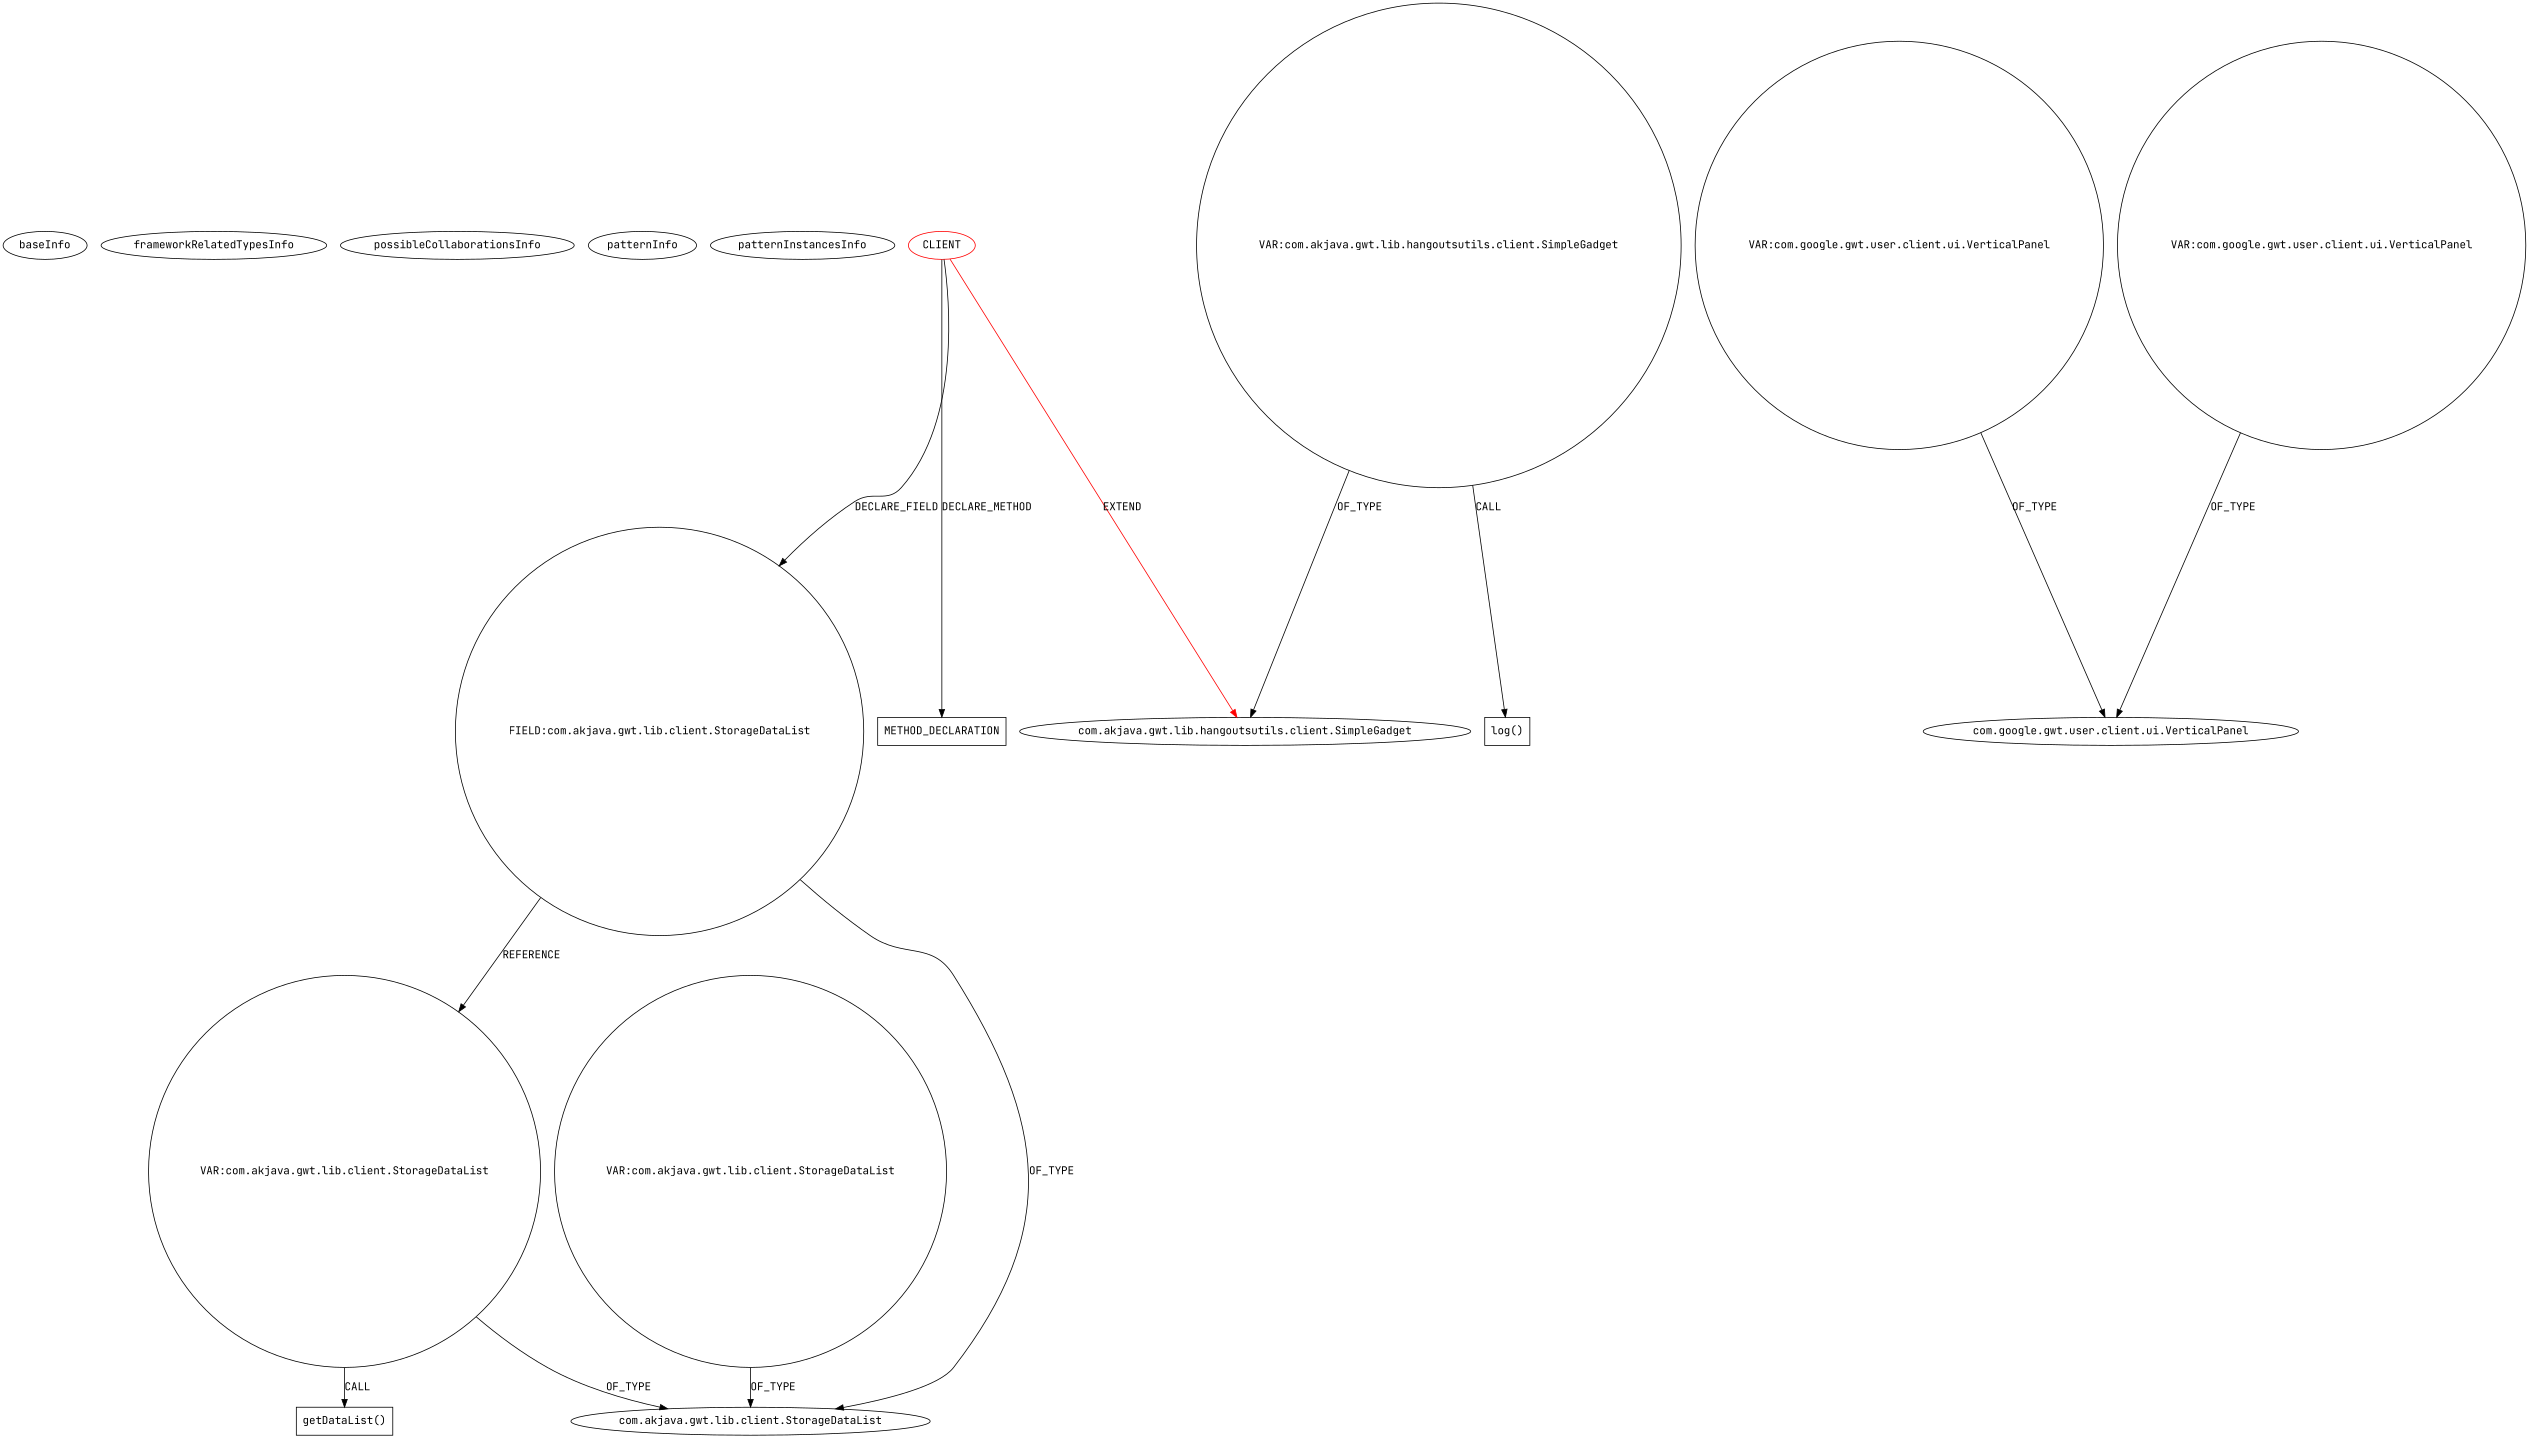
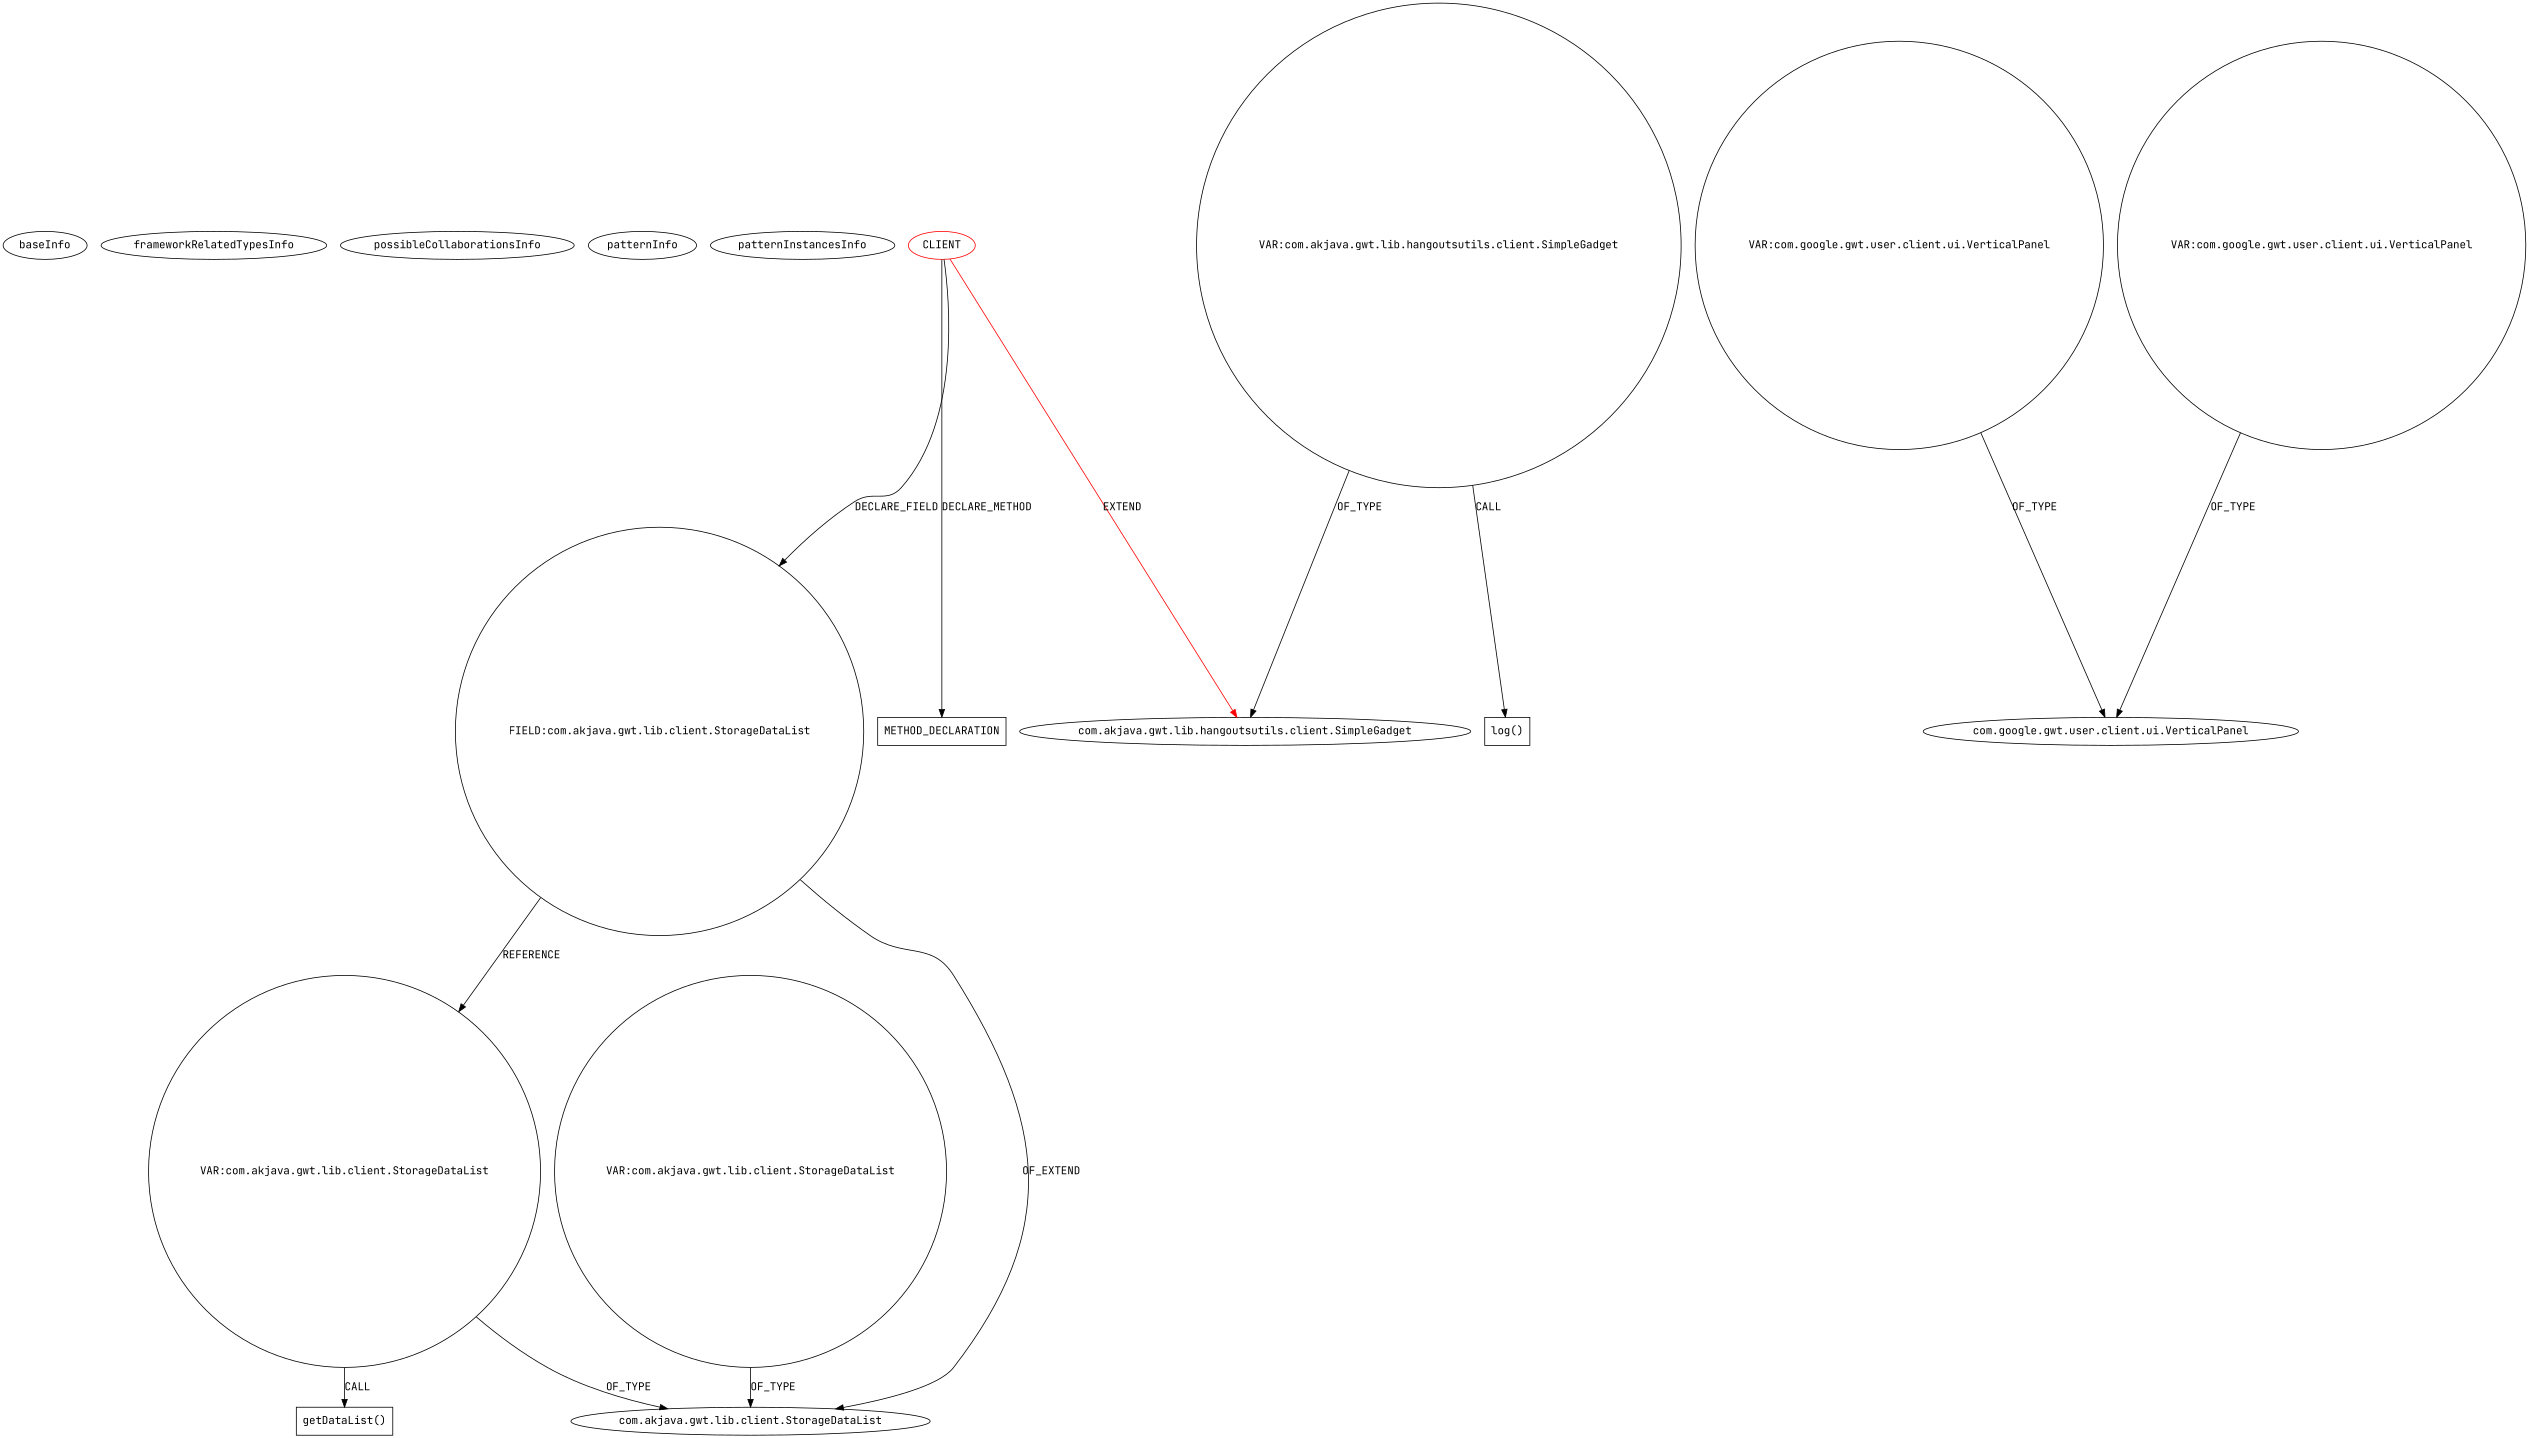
(1052, 1171) -> (1052, 1171)
